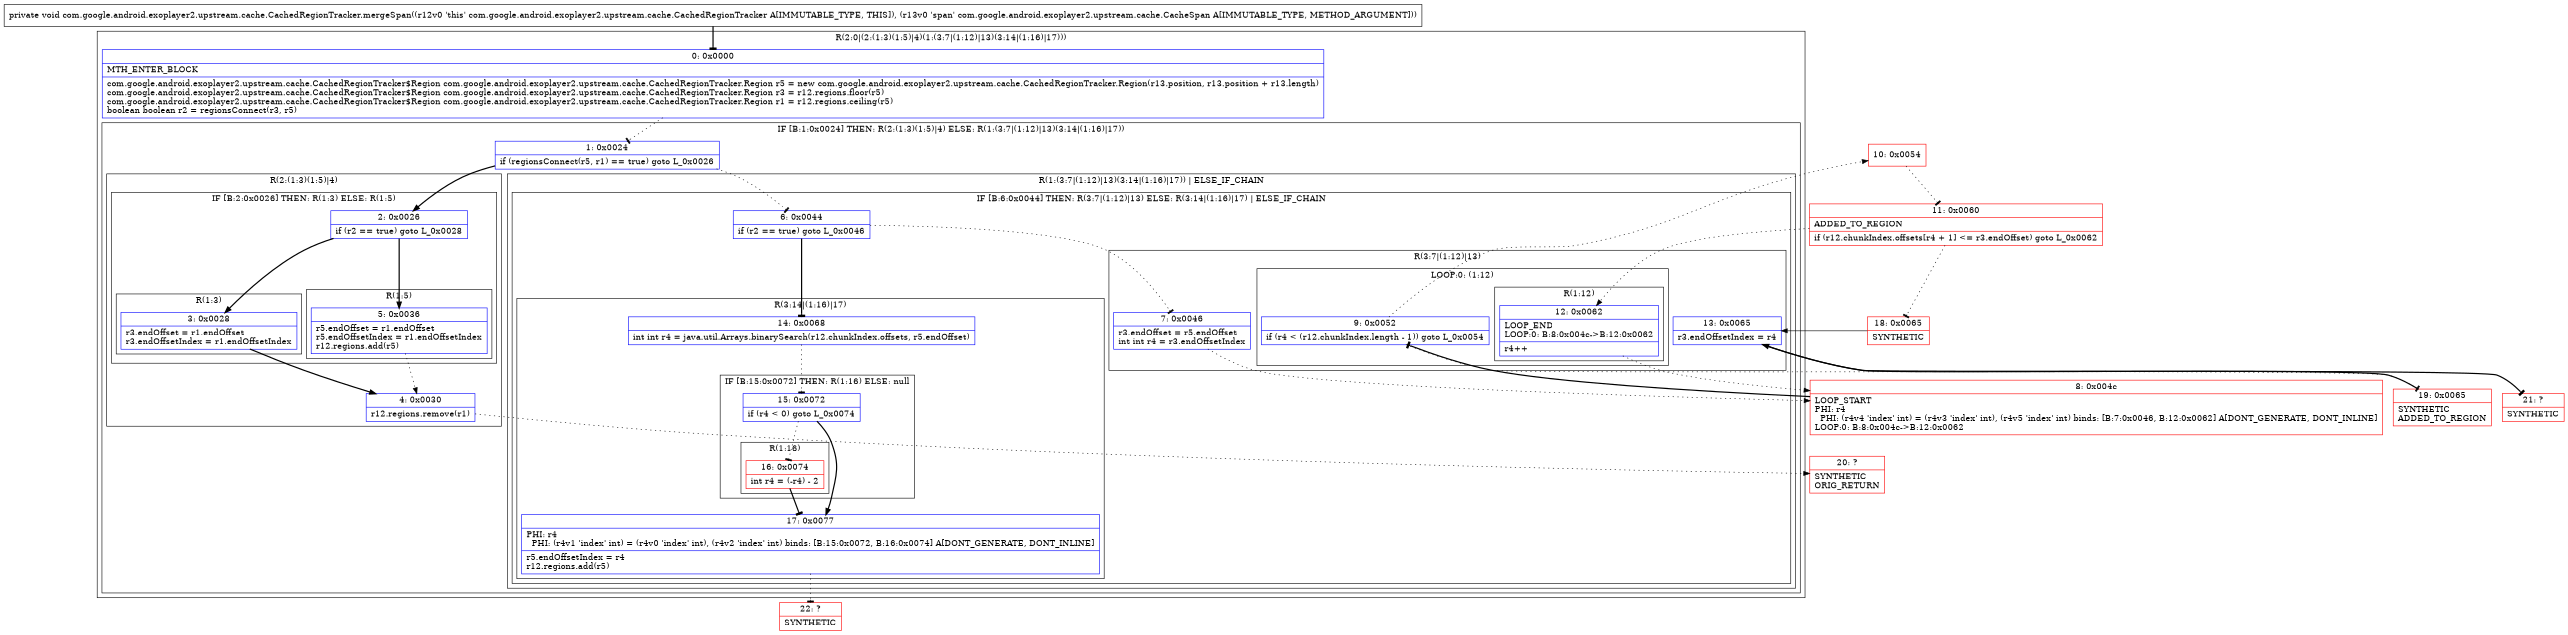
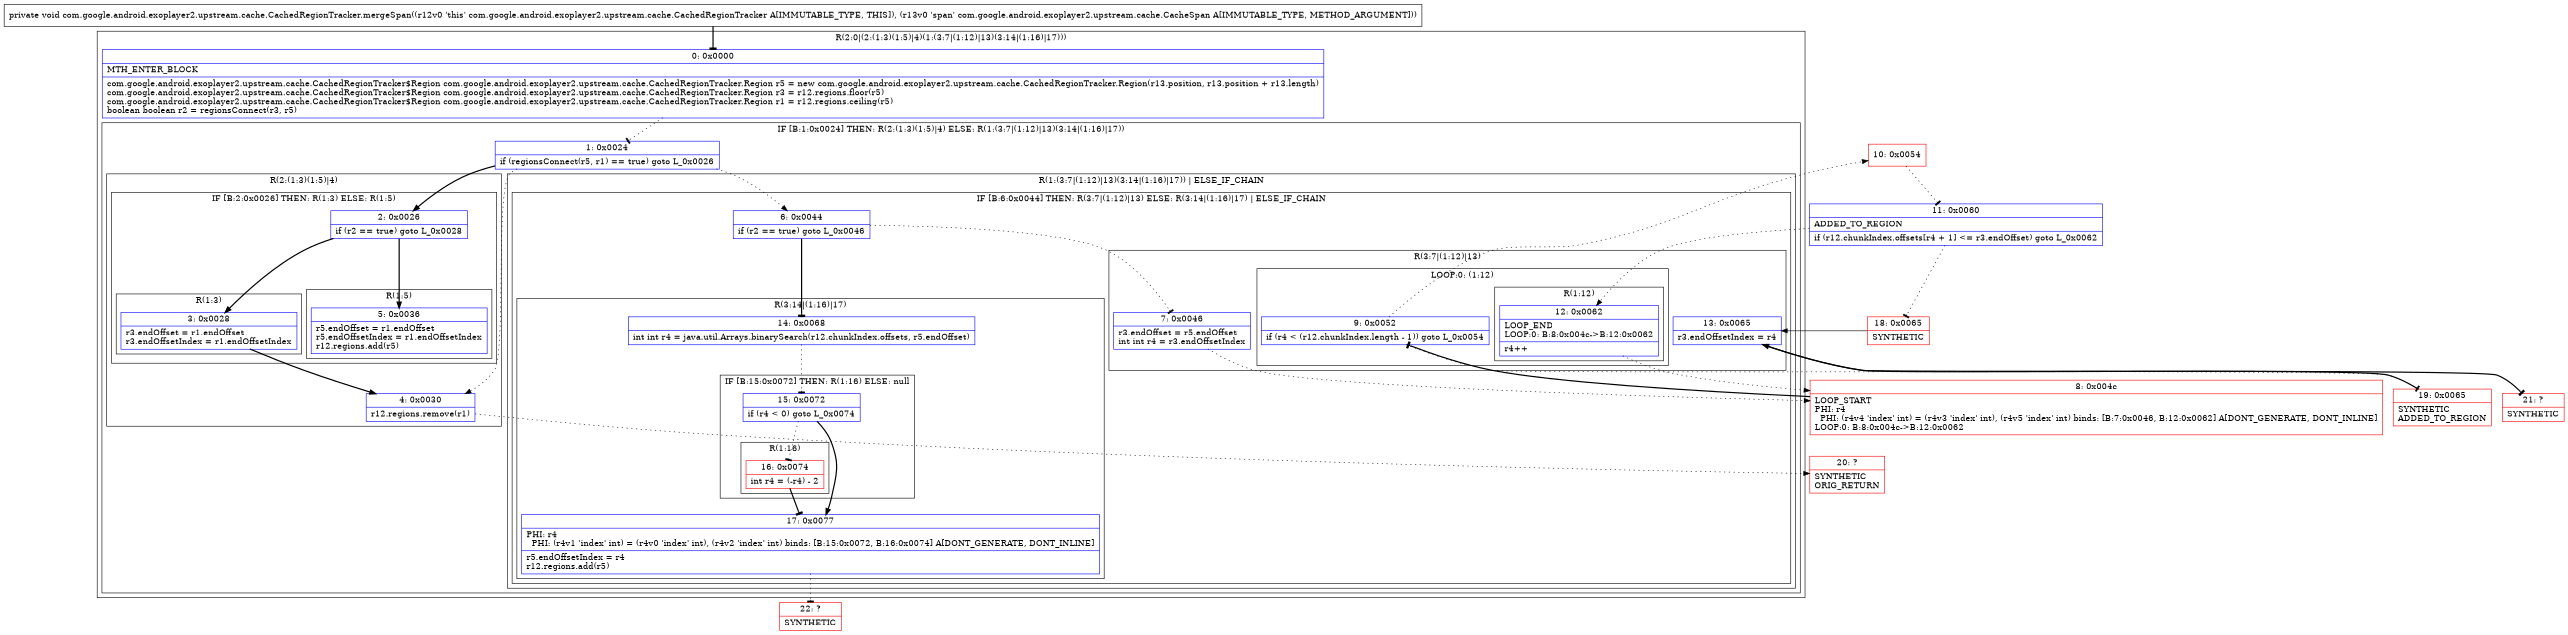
(752, 184) -> (752, 184)
(1956, 225) -> (1956, 225)
(410, 371) -> (501, 283)
